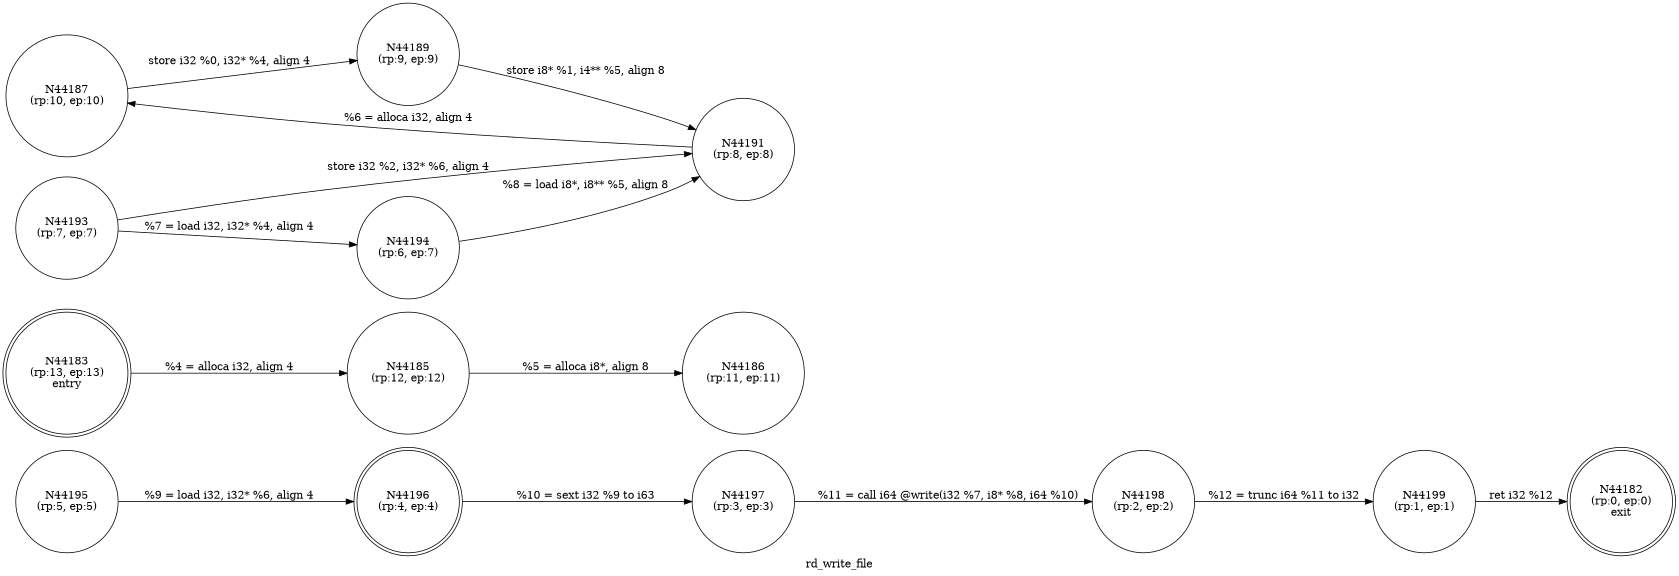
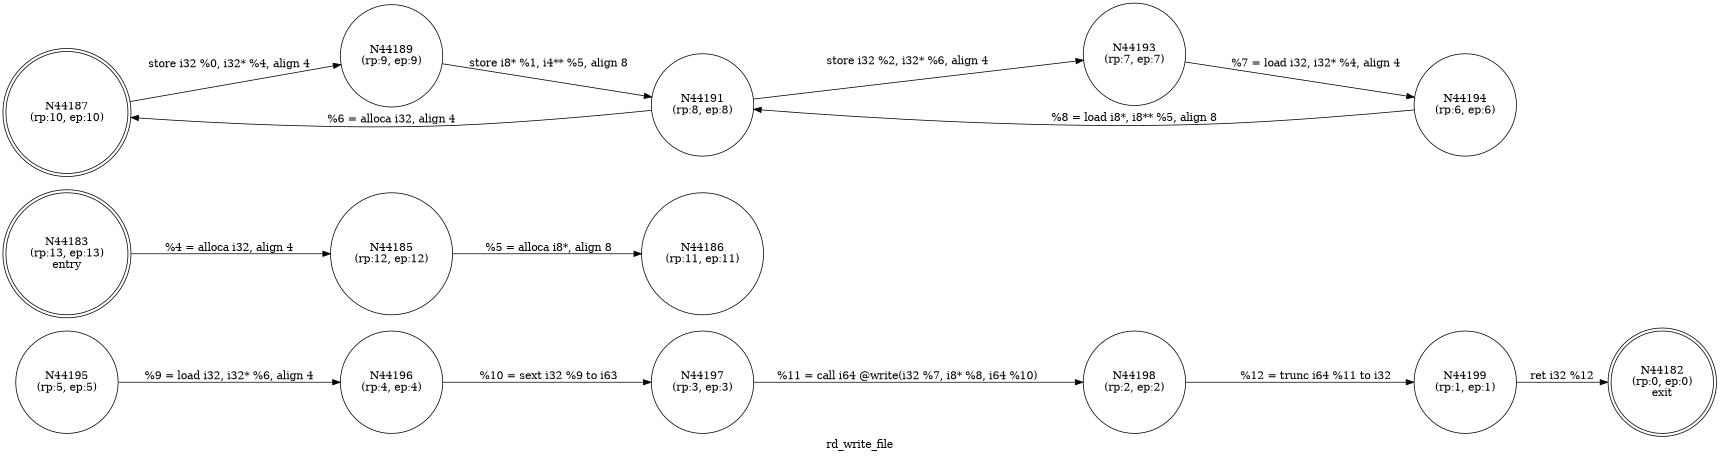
(67, 96) -> (67, 112)
(400, 181) -> (915, 80)
(408, 248) -> (1465, 105)
(408, 502) -> (392, 382)
